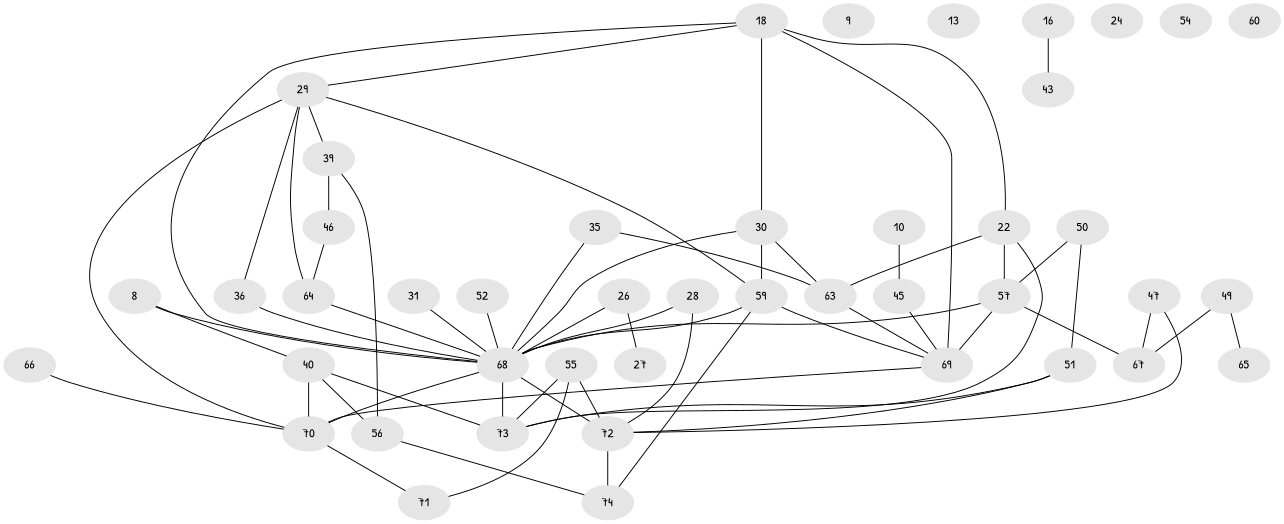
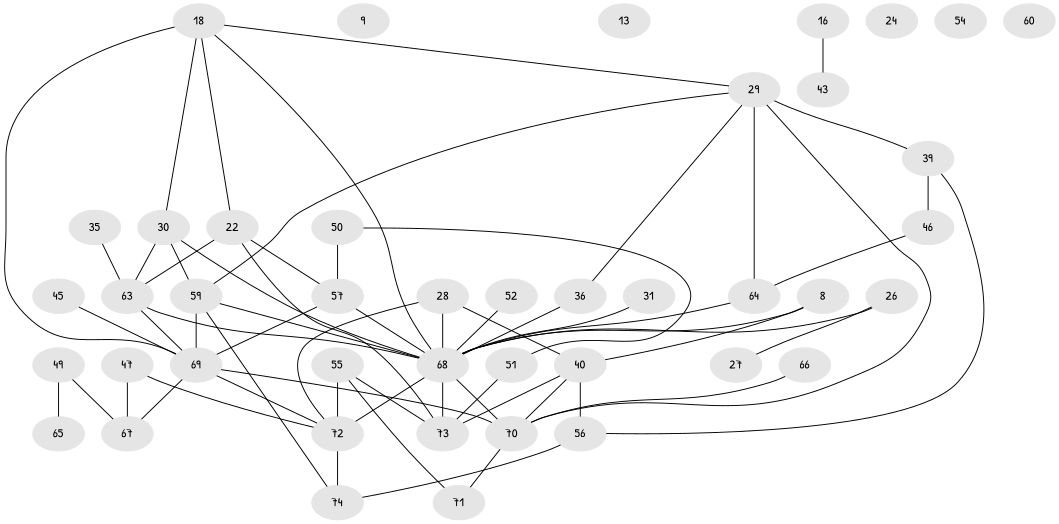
(899, 227) -> none
(547, 295) -> (282, 336)
none -> (504, 327)
(1067, 328) -> (162, 399)
(843, 416) -> (254, 393)
